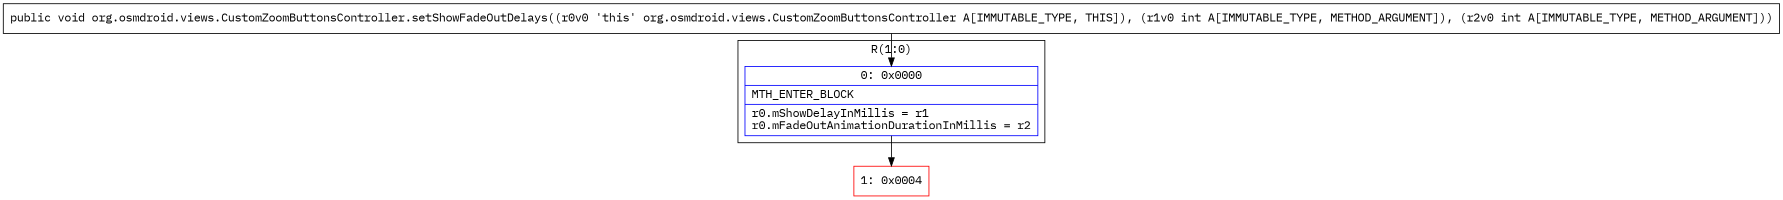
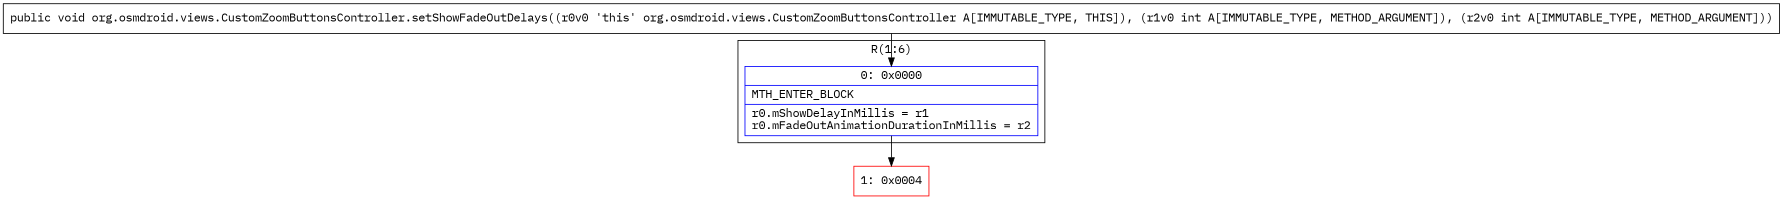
(891, 50) -> (891, 50)
